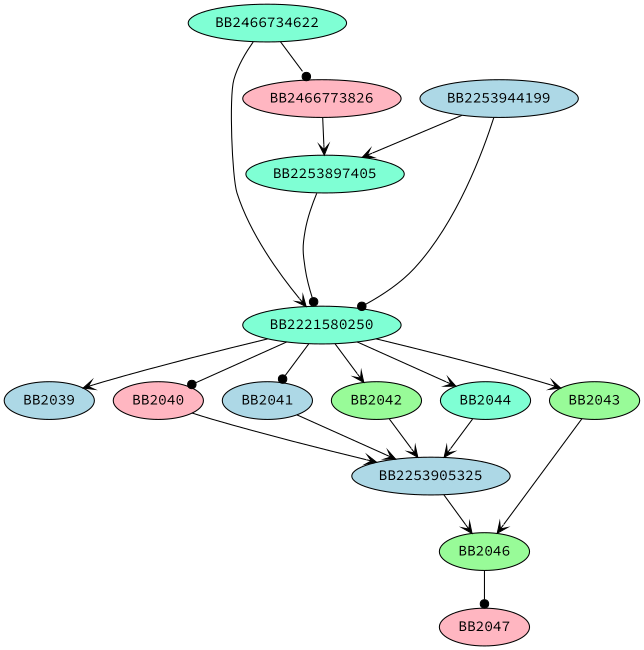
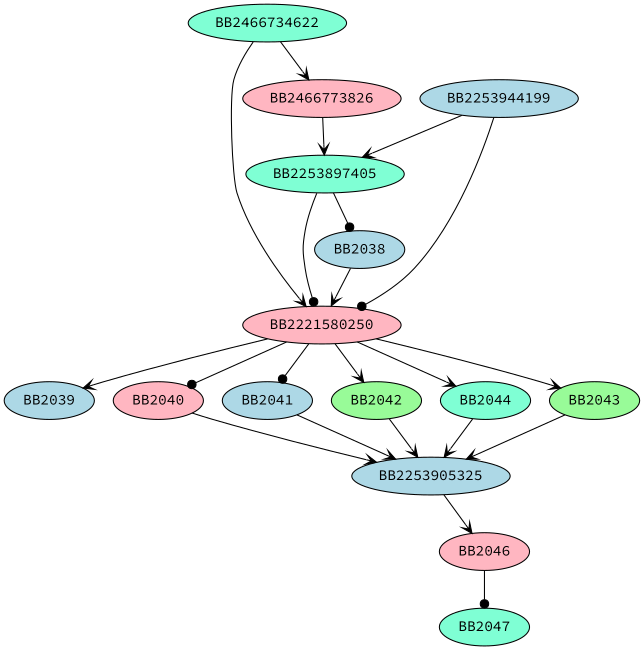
(292, 57) -> (292, 57)
none -> (360, 250)
(322, 325) -> (322, 325)
(543, 472) -> (520, 435)
(484, 552) -> (484, 552)
(484, 627) -> (484, 627)
